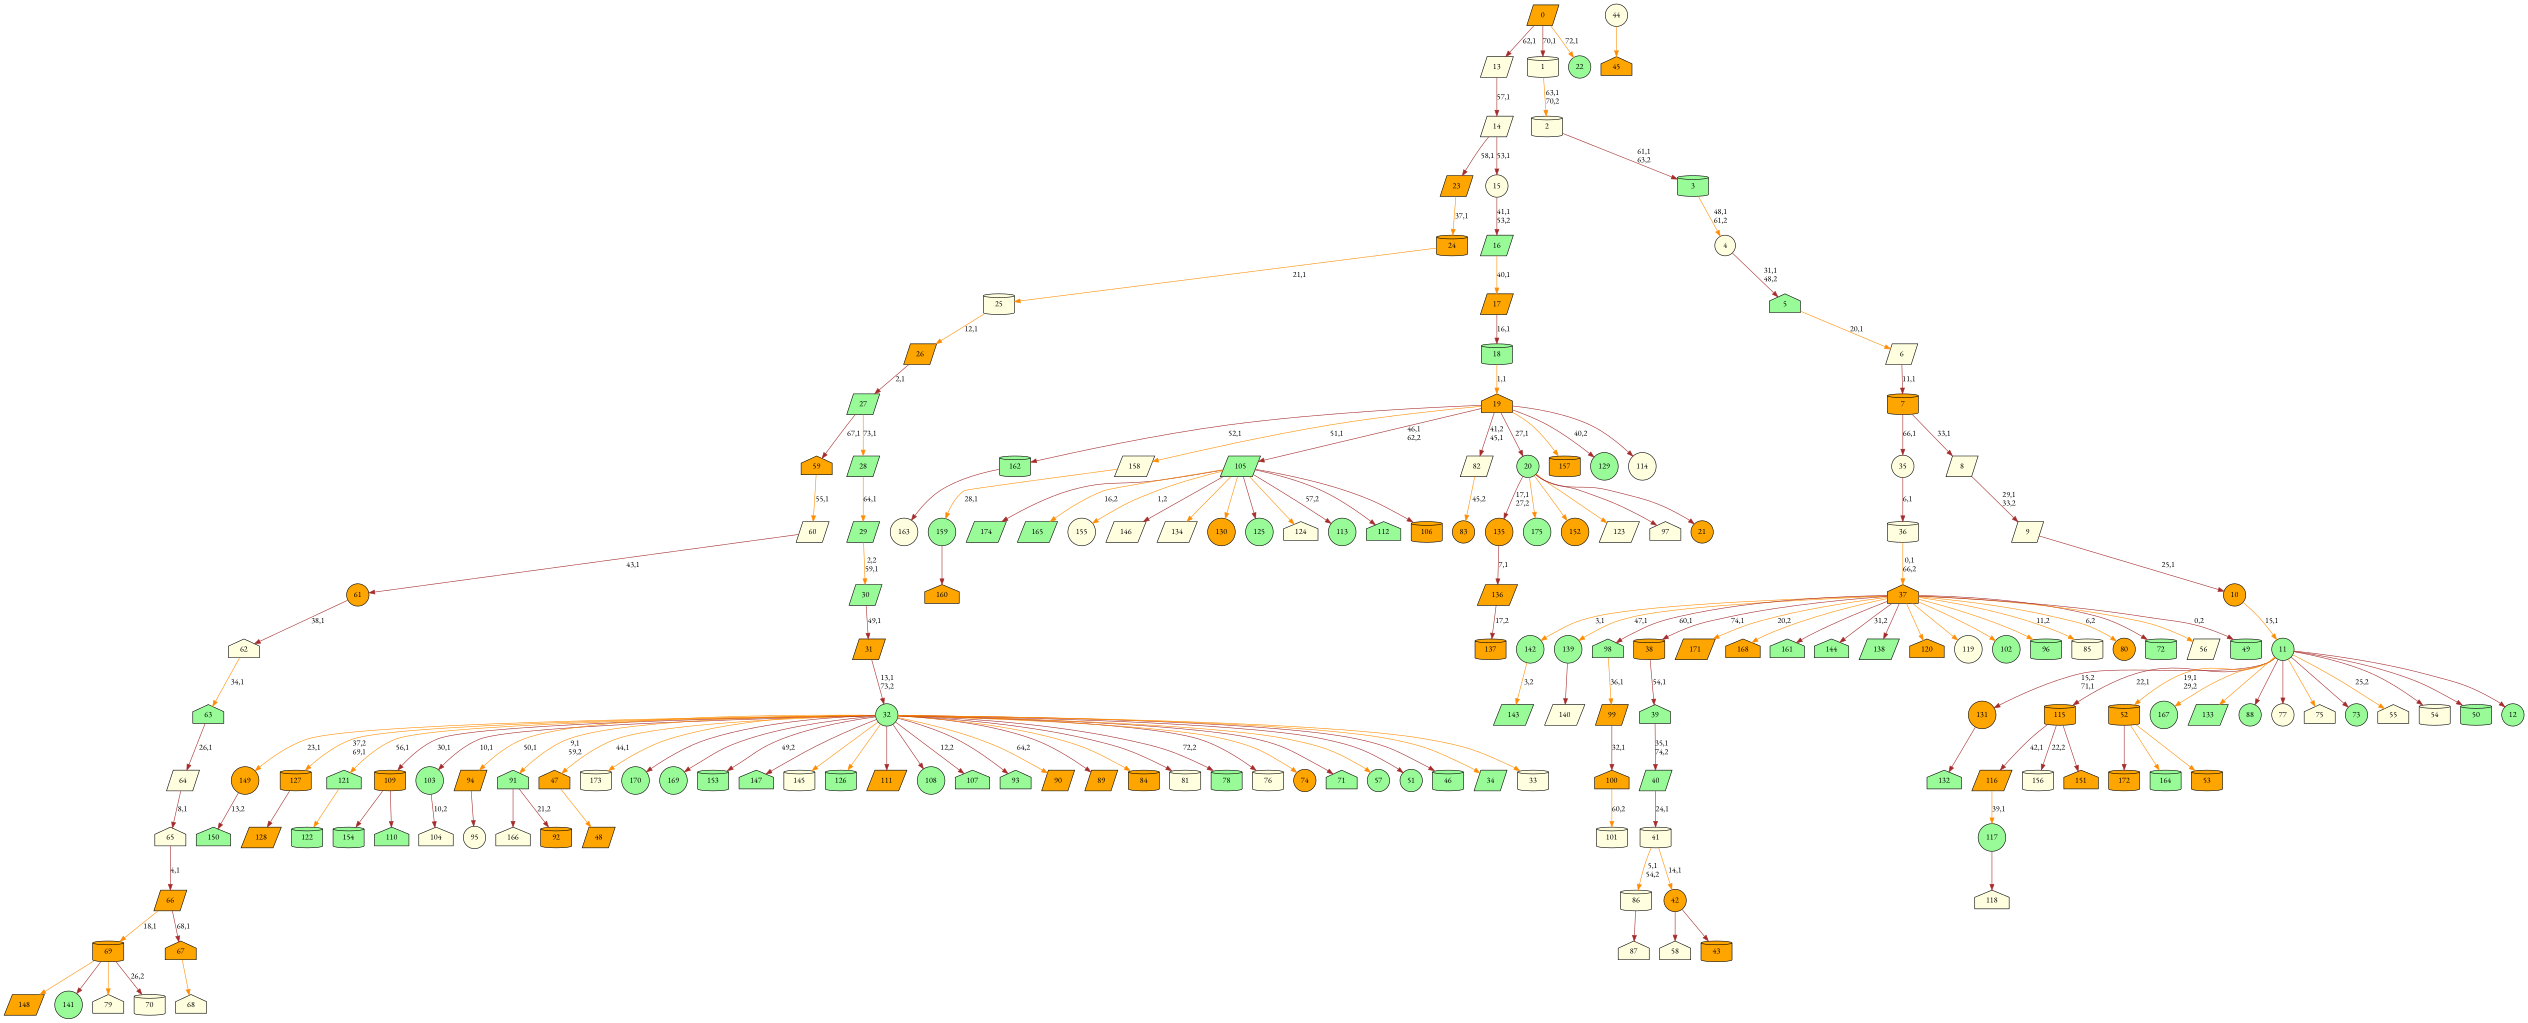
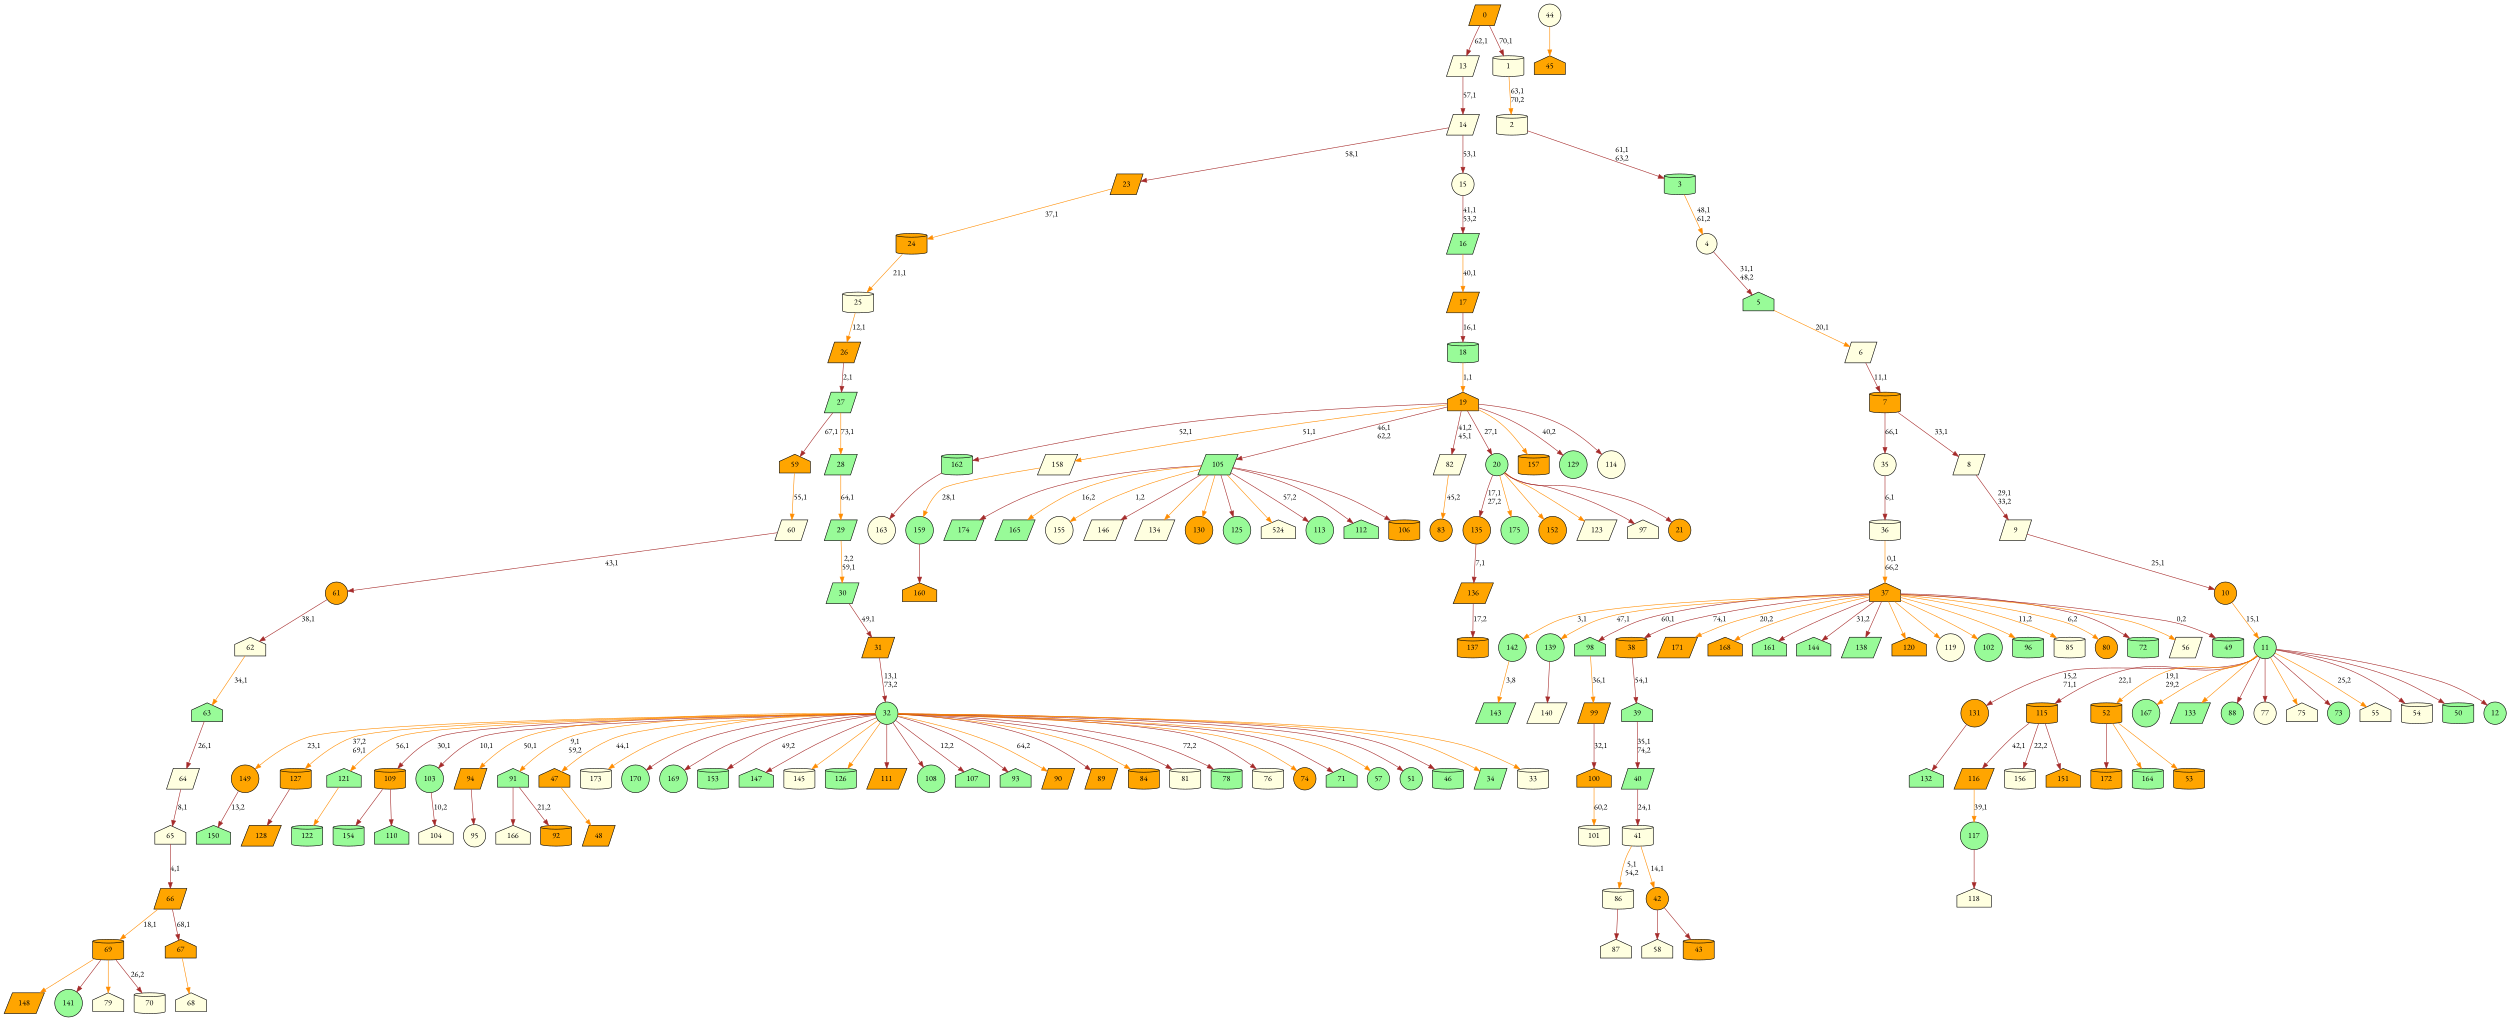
(1580, 67) -> none
(1301, 532) -> (1278, 530)
(1529, 682) -> (1511, 680)
